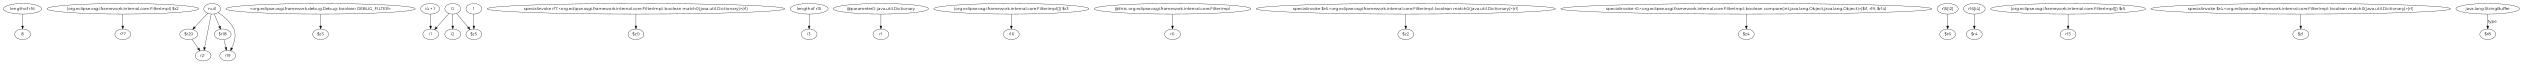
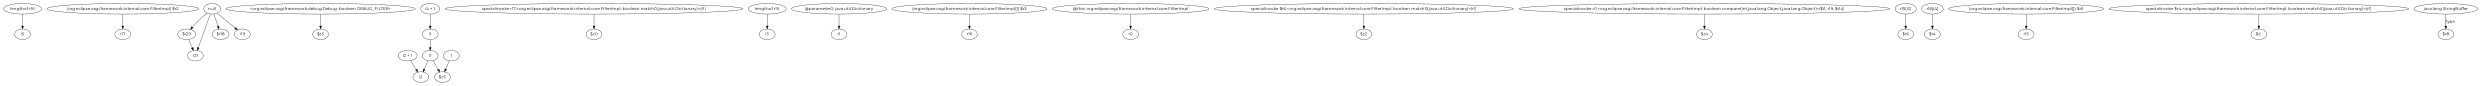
(443, 20) -> (430, 44)
(123, 34) -> (123, 34)
(225, 43) -> none
none -> (408, 56)
